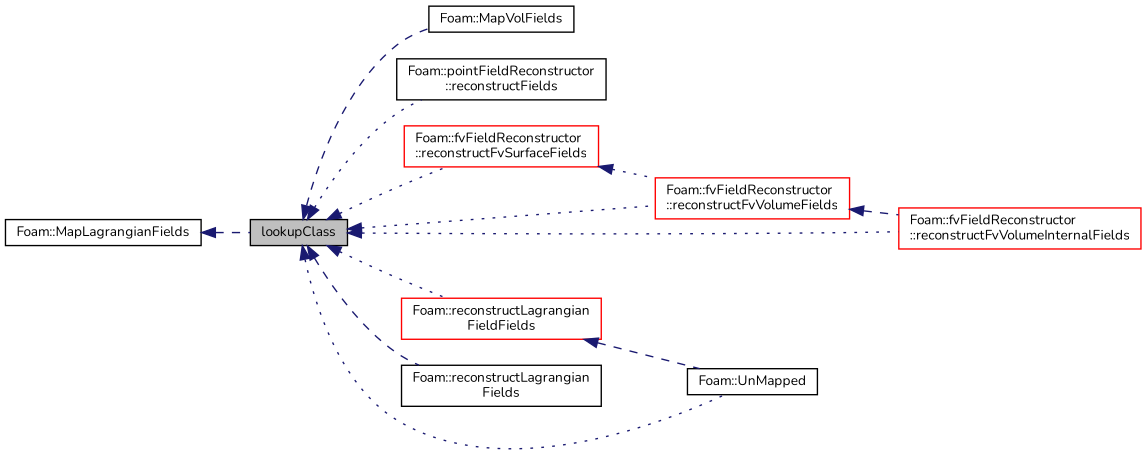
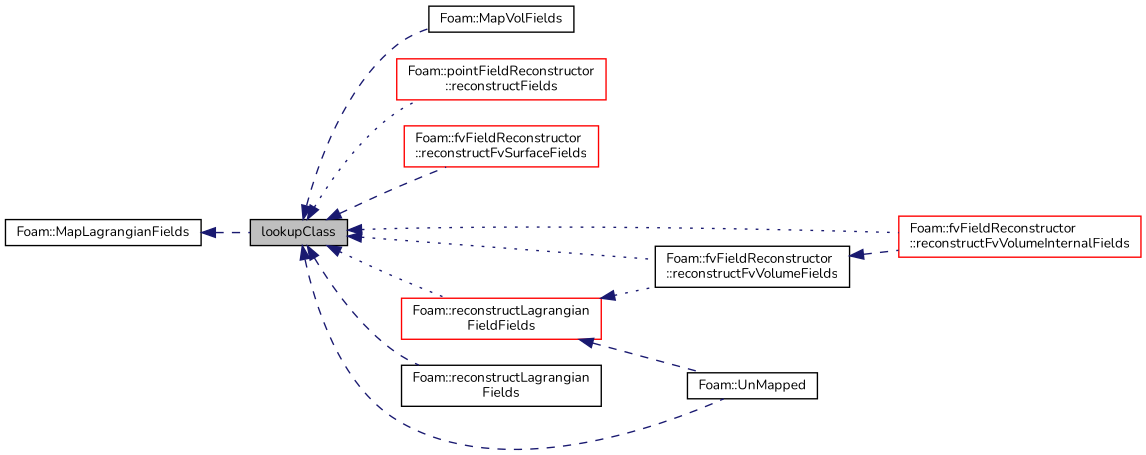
(501, 79) -> (501, 79)
(634, 174) -> (635, 291)
(392, 189) -> (392, 189)
(752, 198) -> (752, 267)
(468, 444) -> (467, 445)
